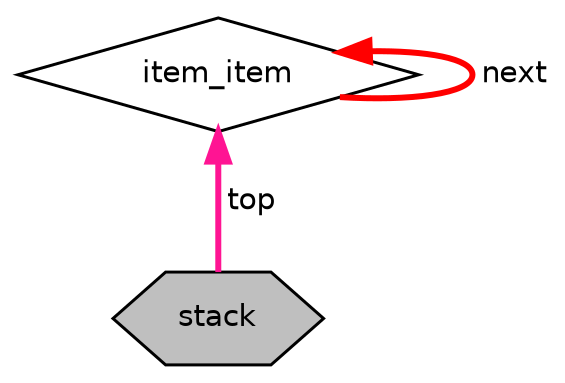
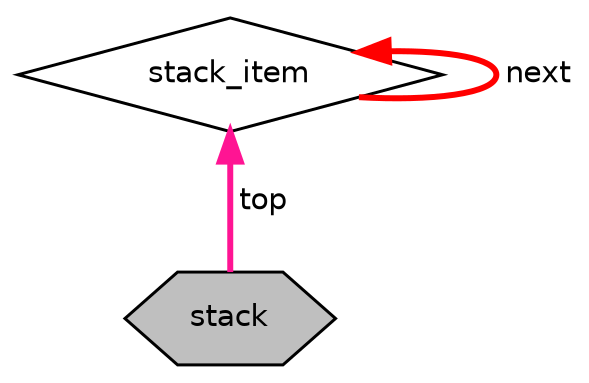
(218, 75) -> (230, 75)
